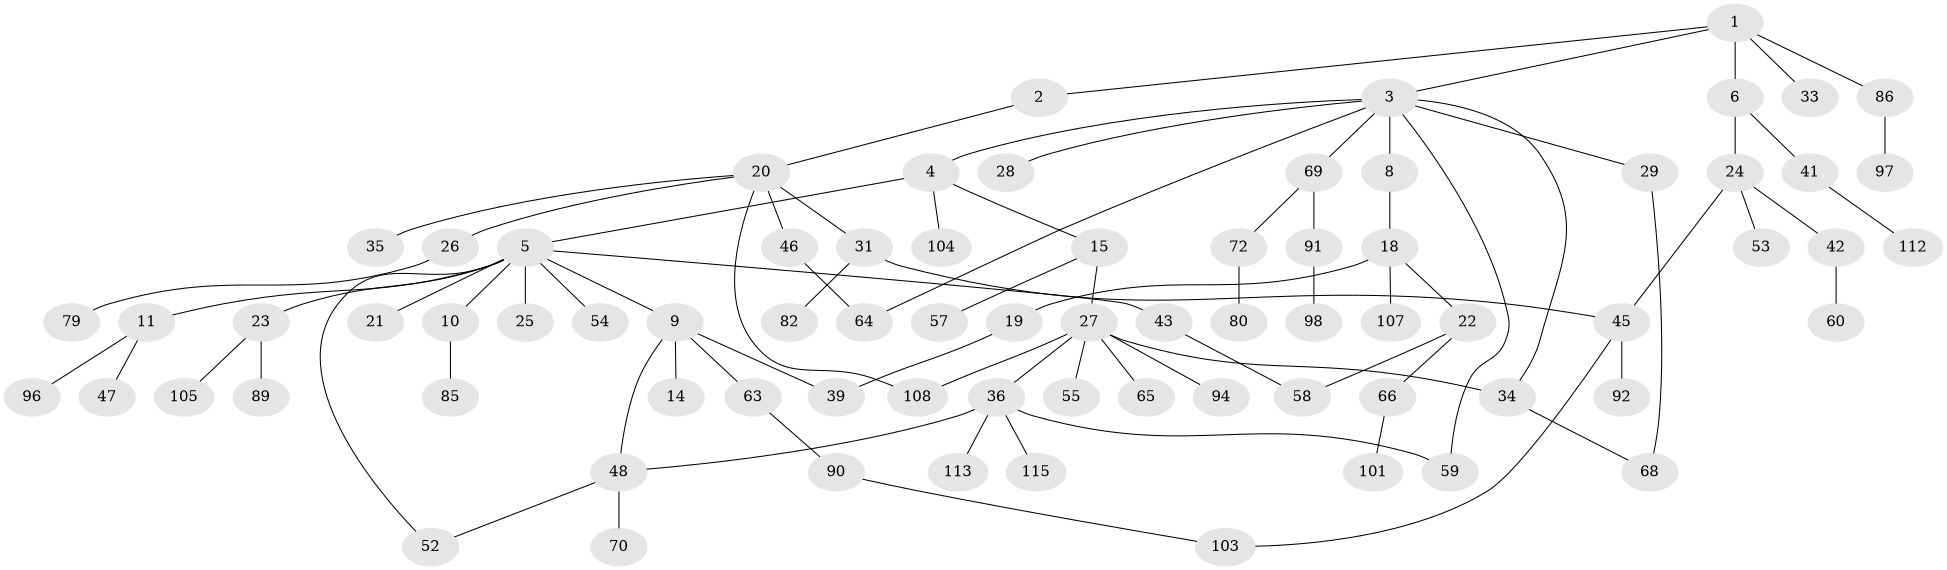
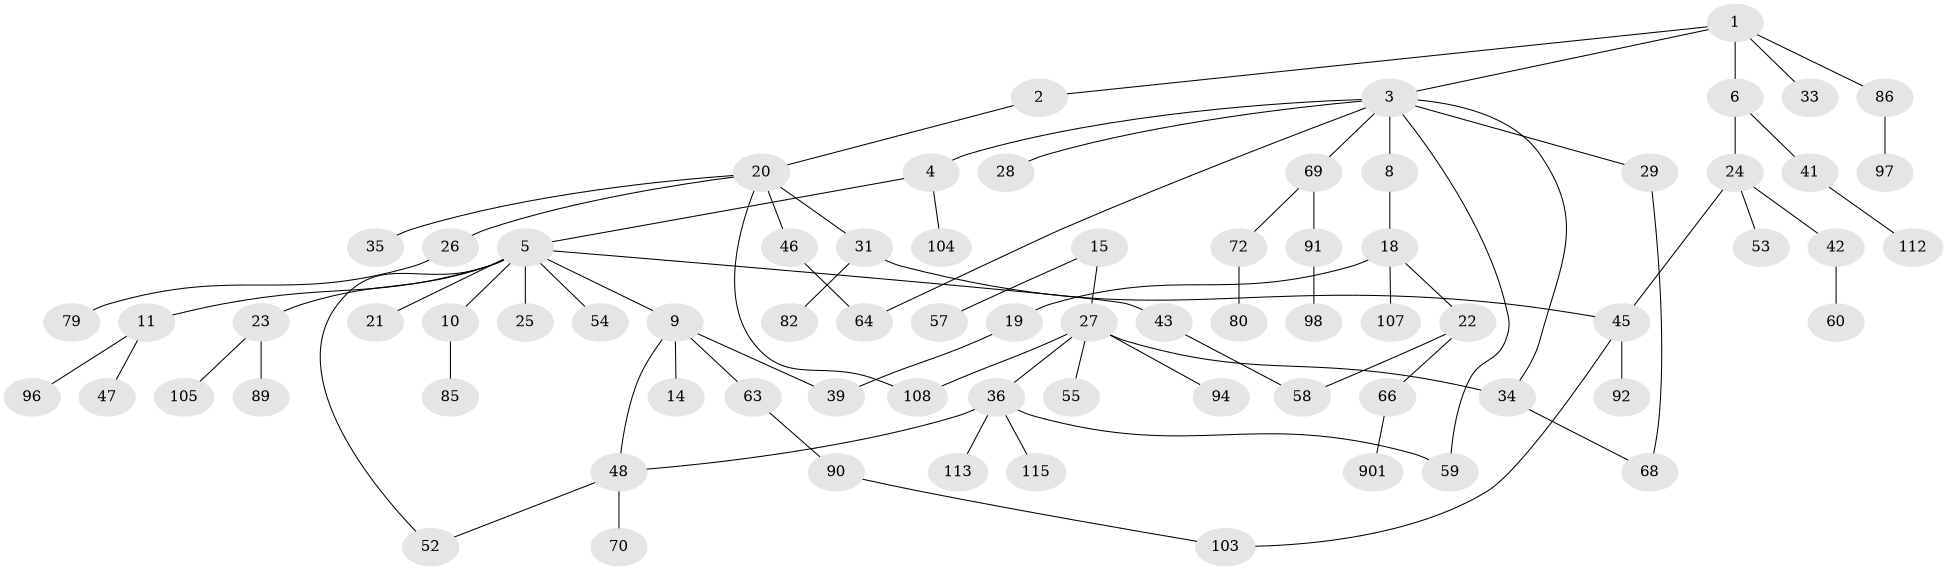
(1014, 211) -> none
(1146, 397) -> none
(1373, 472) -> (1373, 472)
